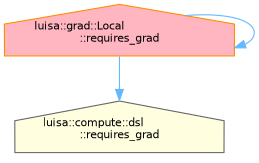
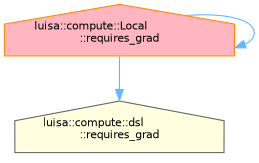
(119, 33) -> (119, 33)
